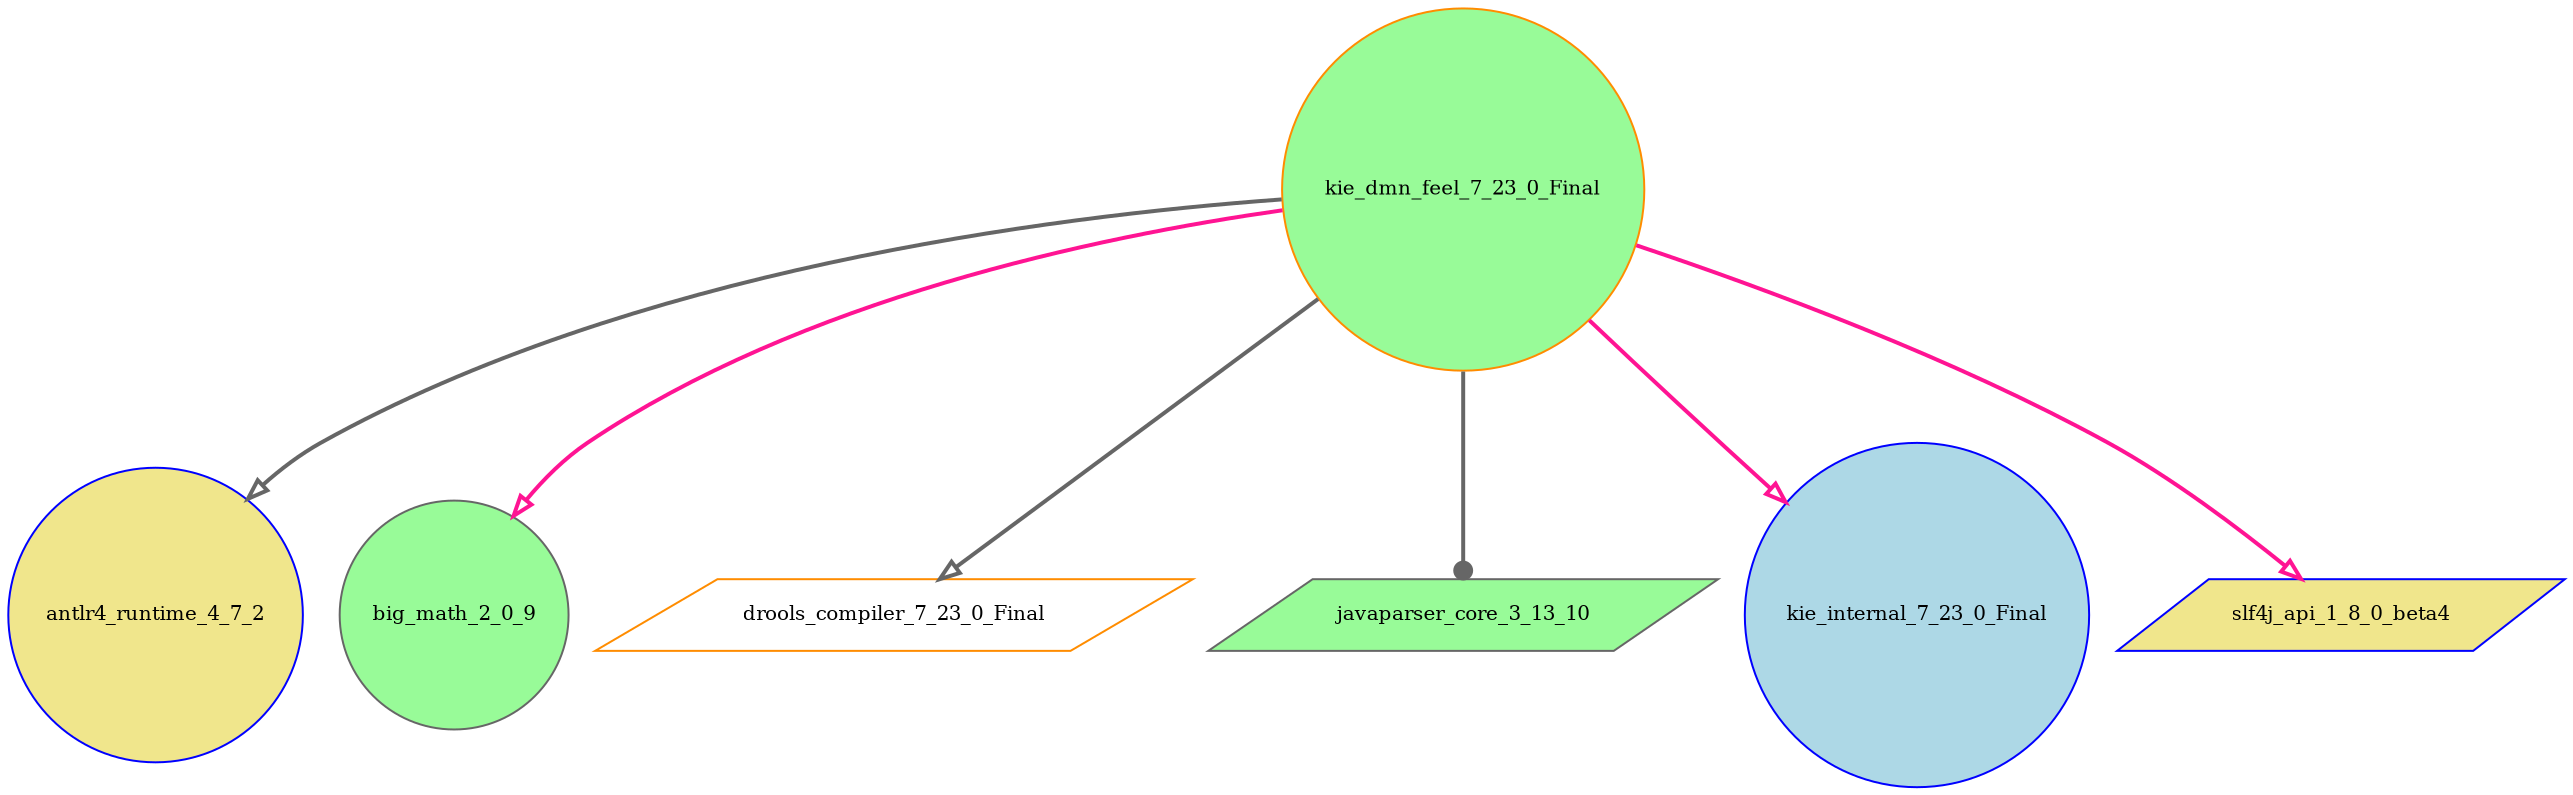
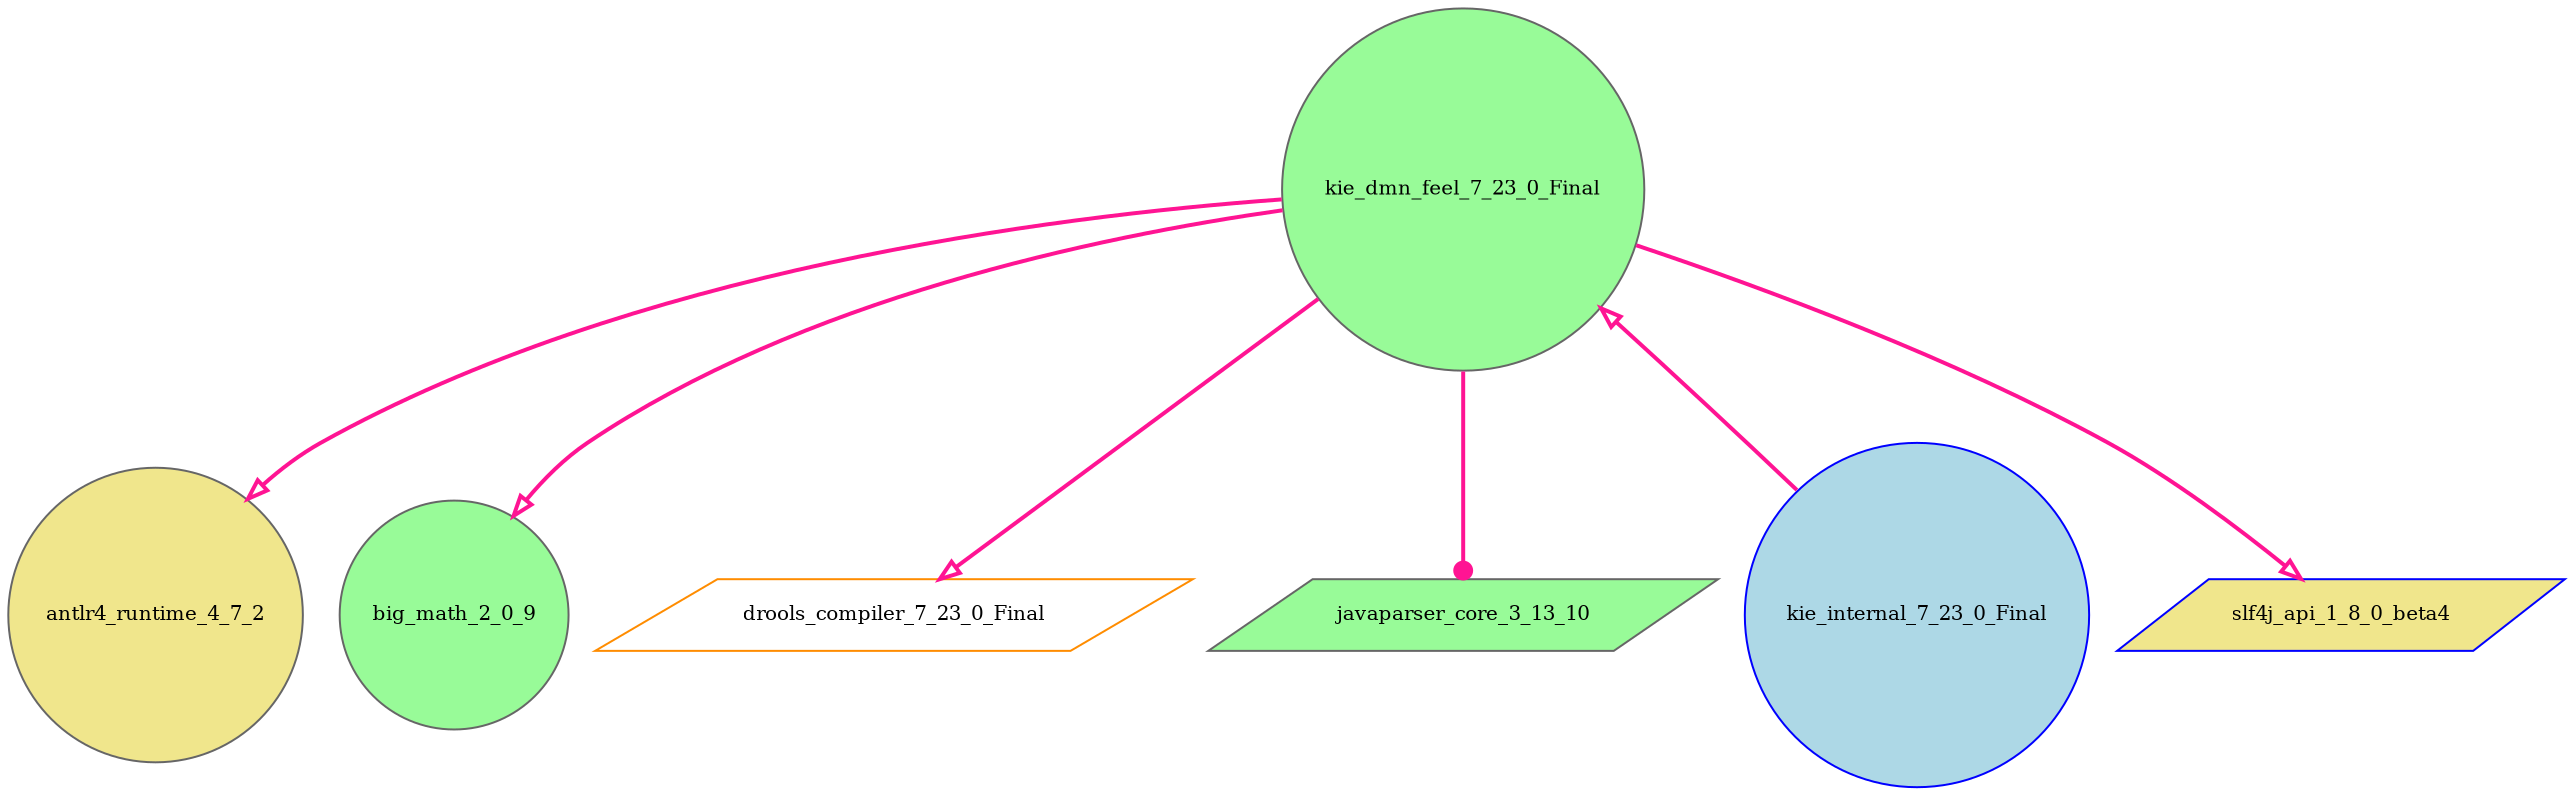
(1463, 190) -> (1463, 190)
(753, 281) -> (753, 281)
(1679, 405) -> (1707, 405)
(1137, 433) -> (1137, 433)
(1463, 467) -> (1463, 467)
(156, 615) -> (156, 615)
